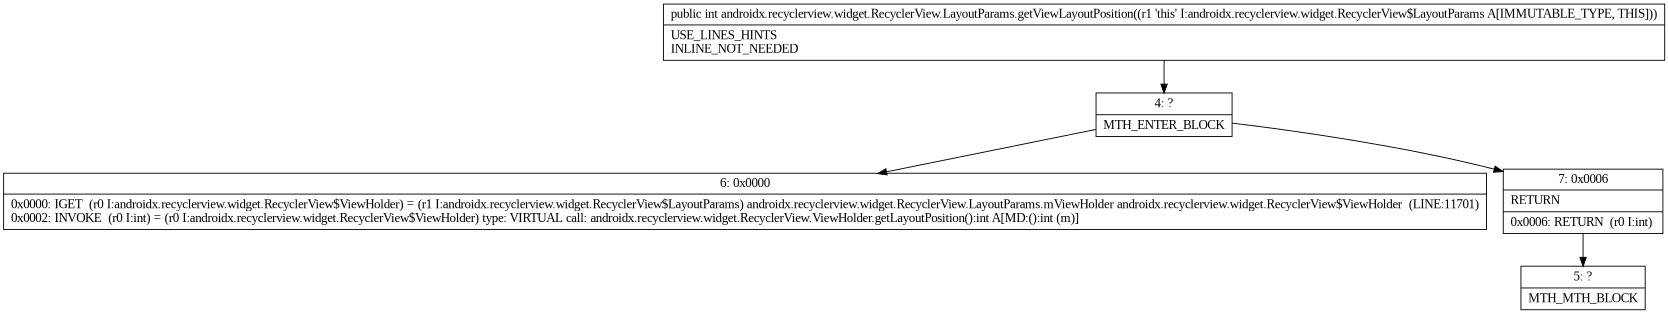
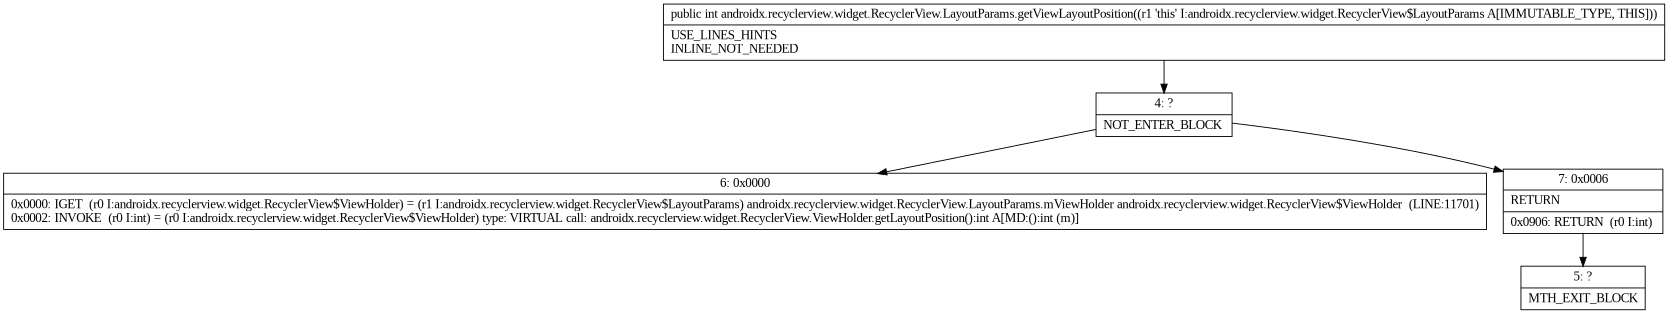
(1164, 125) -> (1163, 125)
(1583, 222) -> (1583, 222)
(1583, 298) -> (1583, 298)
